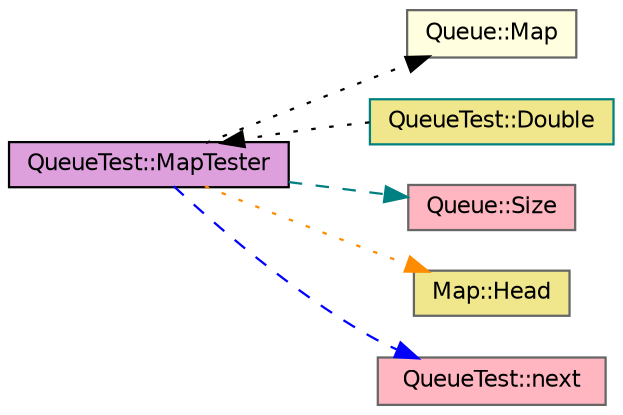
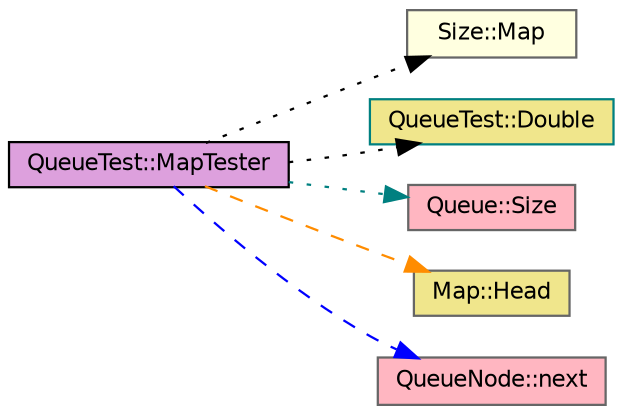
(492, 34) -> (492, 34)
(307, 130) -> (343, 155)
(337, 188) -> (337, 188)
(306, 226) -> (306, 226)
(492, 381) -> (492, 381)
